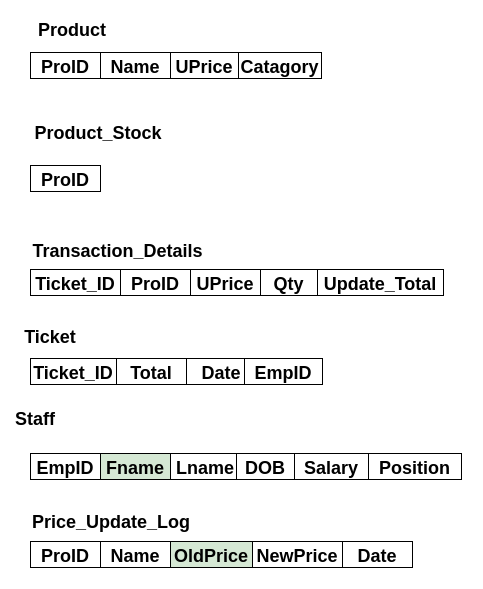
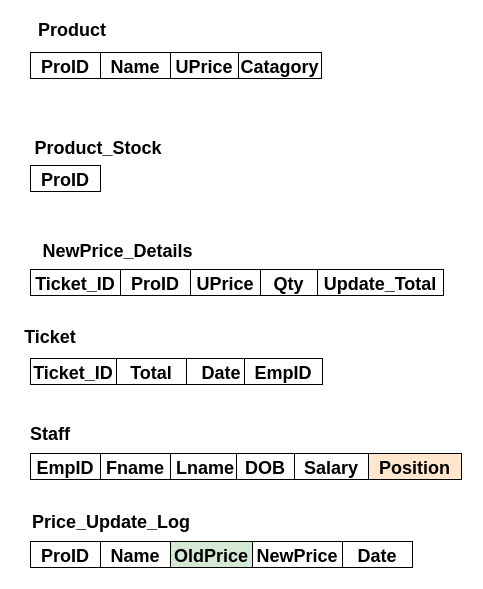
(99, 134) -> (99, 149)
(118, 252) -> (118, 252)
(36, 420) -> (51, 435)
(136, 467) -> (136, 467)
(415, 467) -> (415, 467)
